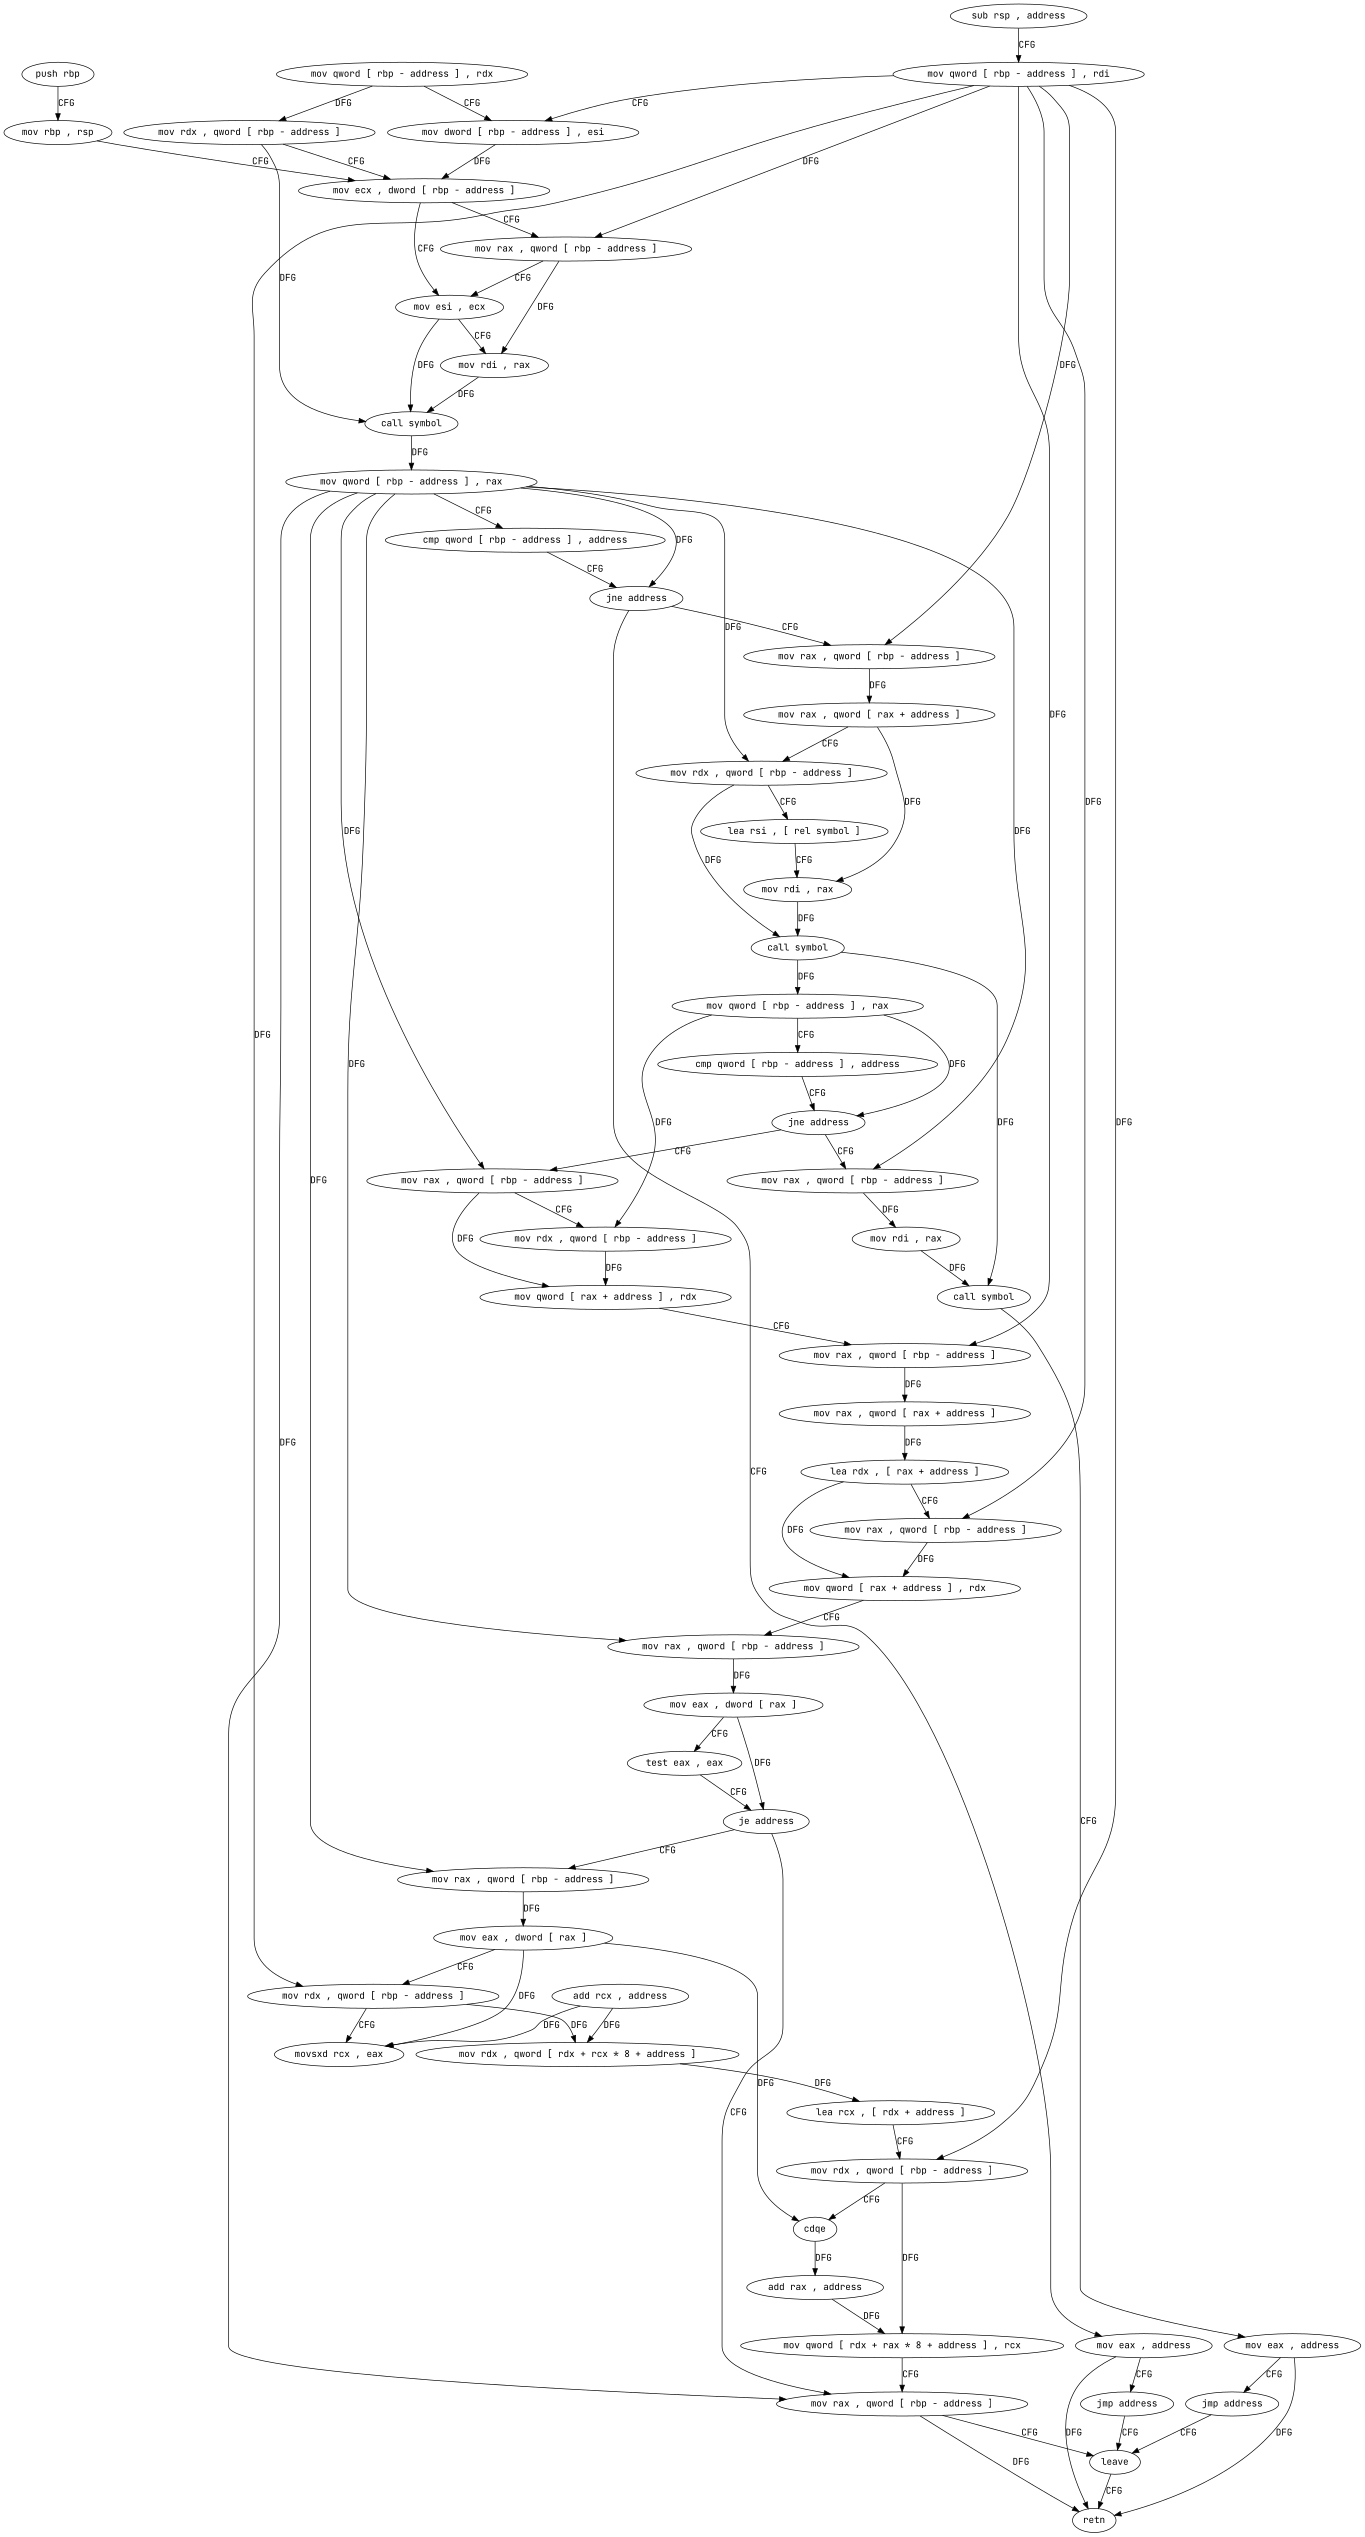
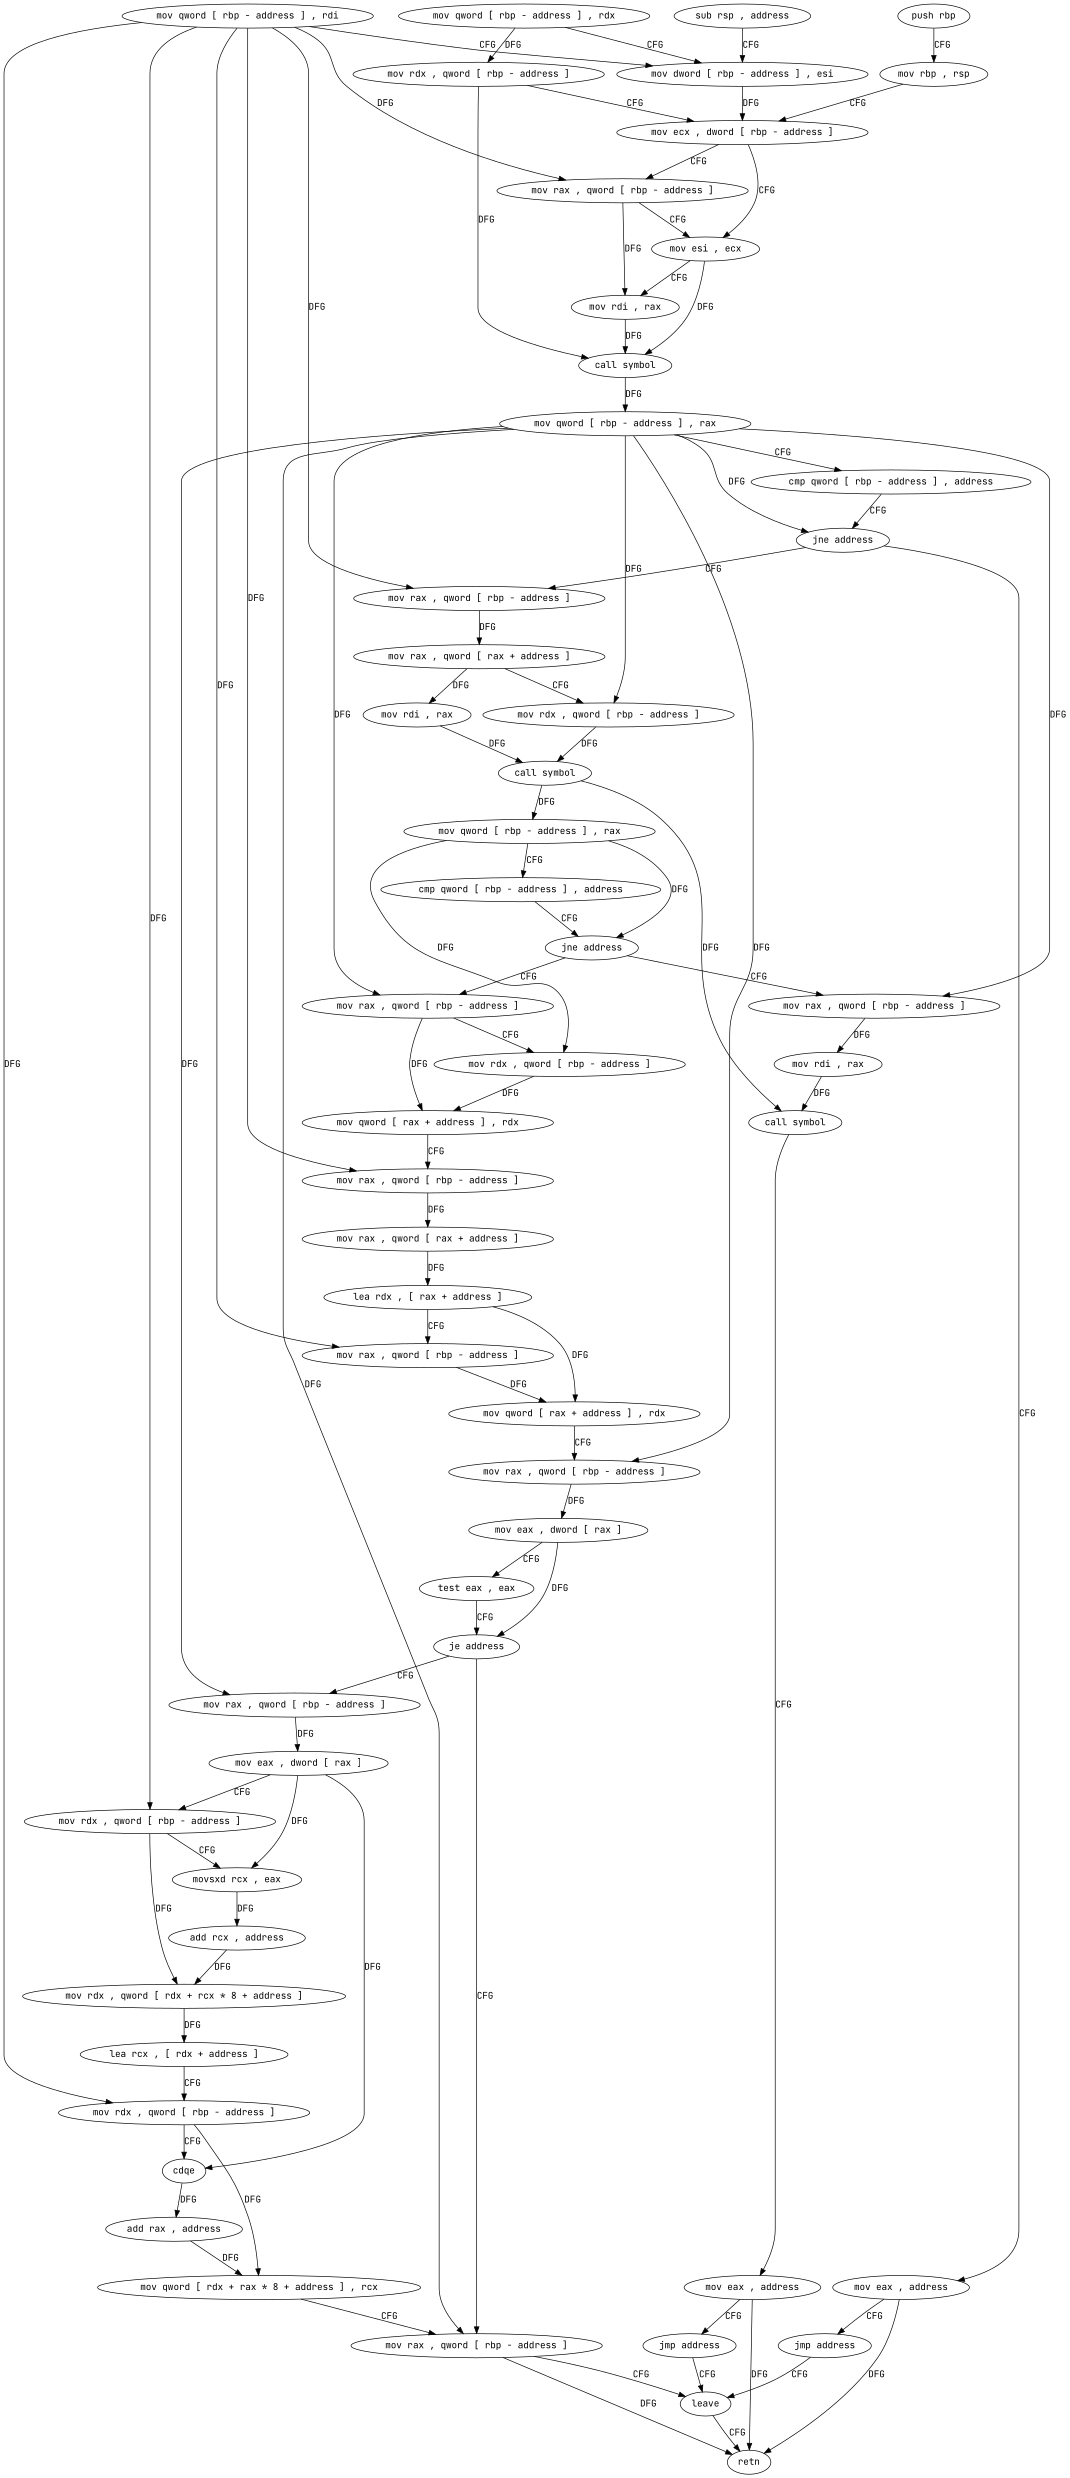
(1019, 42) -> (742, 42)
(794, 831) -> none
(490, 2041) -> (237, 1906)
